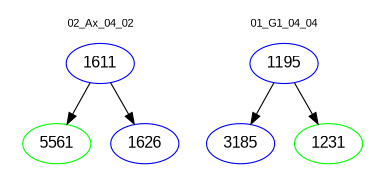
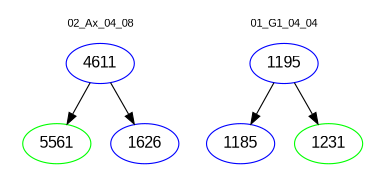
(101, 24) -> (101, 24)
(100, 63) -> (100, 63)
(241, 144) -> (241, 144)
